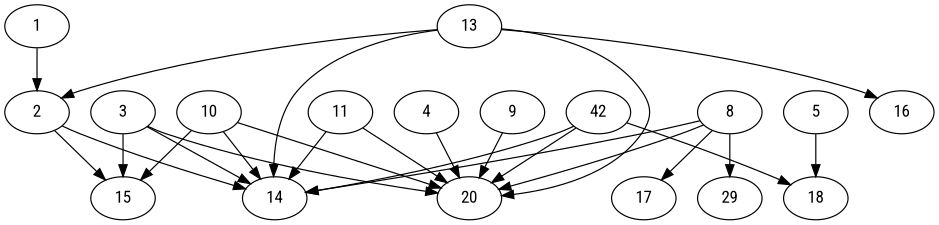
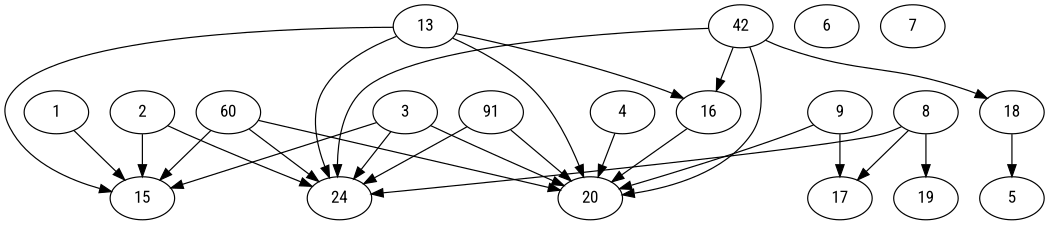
none -> (827, 26)
none -> (913, 26)
(253, 52) -> (123, 47)
(37, 63) -> (95, 151)
none -> (727, 63)
(209, 112) -> (228, 112)
(340, 112) -> (491, 112)
(816, 149) -> (1012, 149)
none -> (840, 149)
(598, 161) -> (654, 152)
(275, 198) -> (339, 198)
(730, 198) -> (926, 198)
